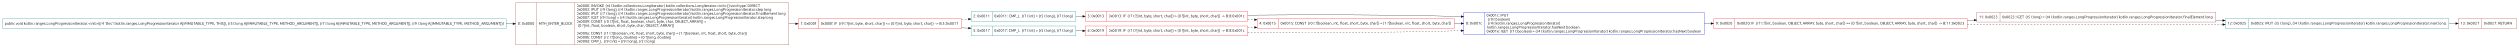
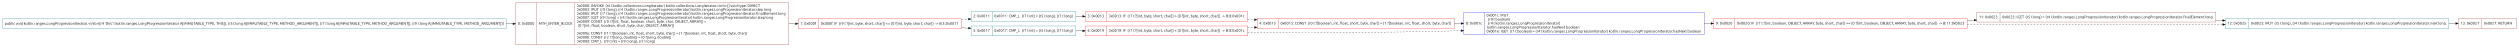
(1354, 15) -> none
